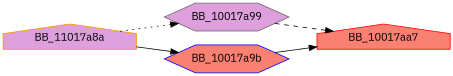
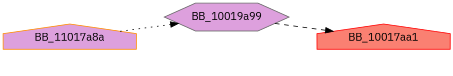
(227, 17) -> (227, 17)
(384, 38) -> (384, 38)
(227, 59) -> none
